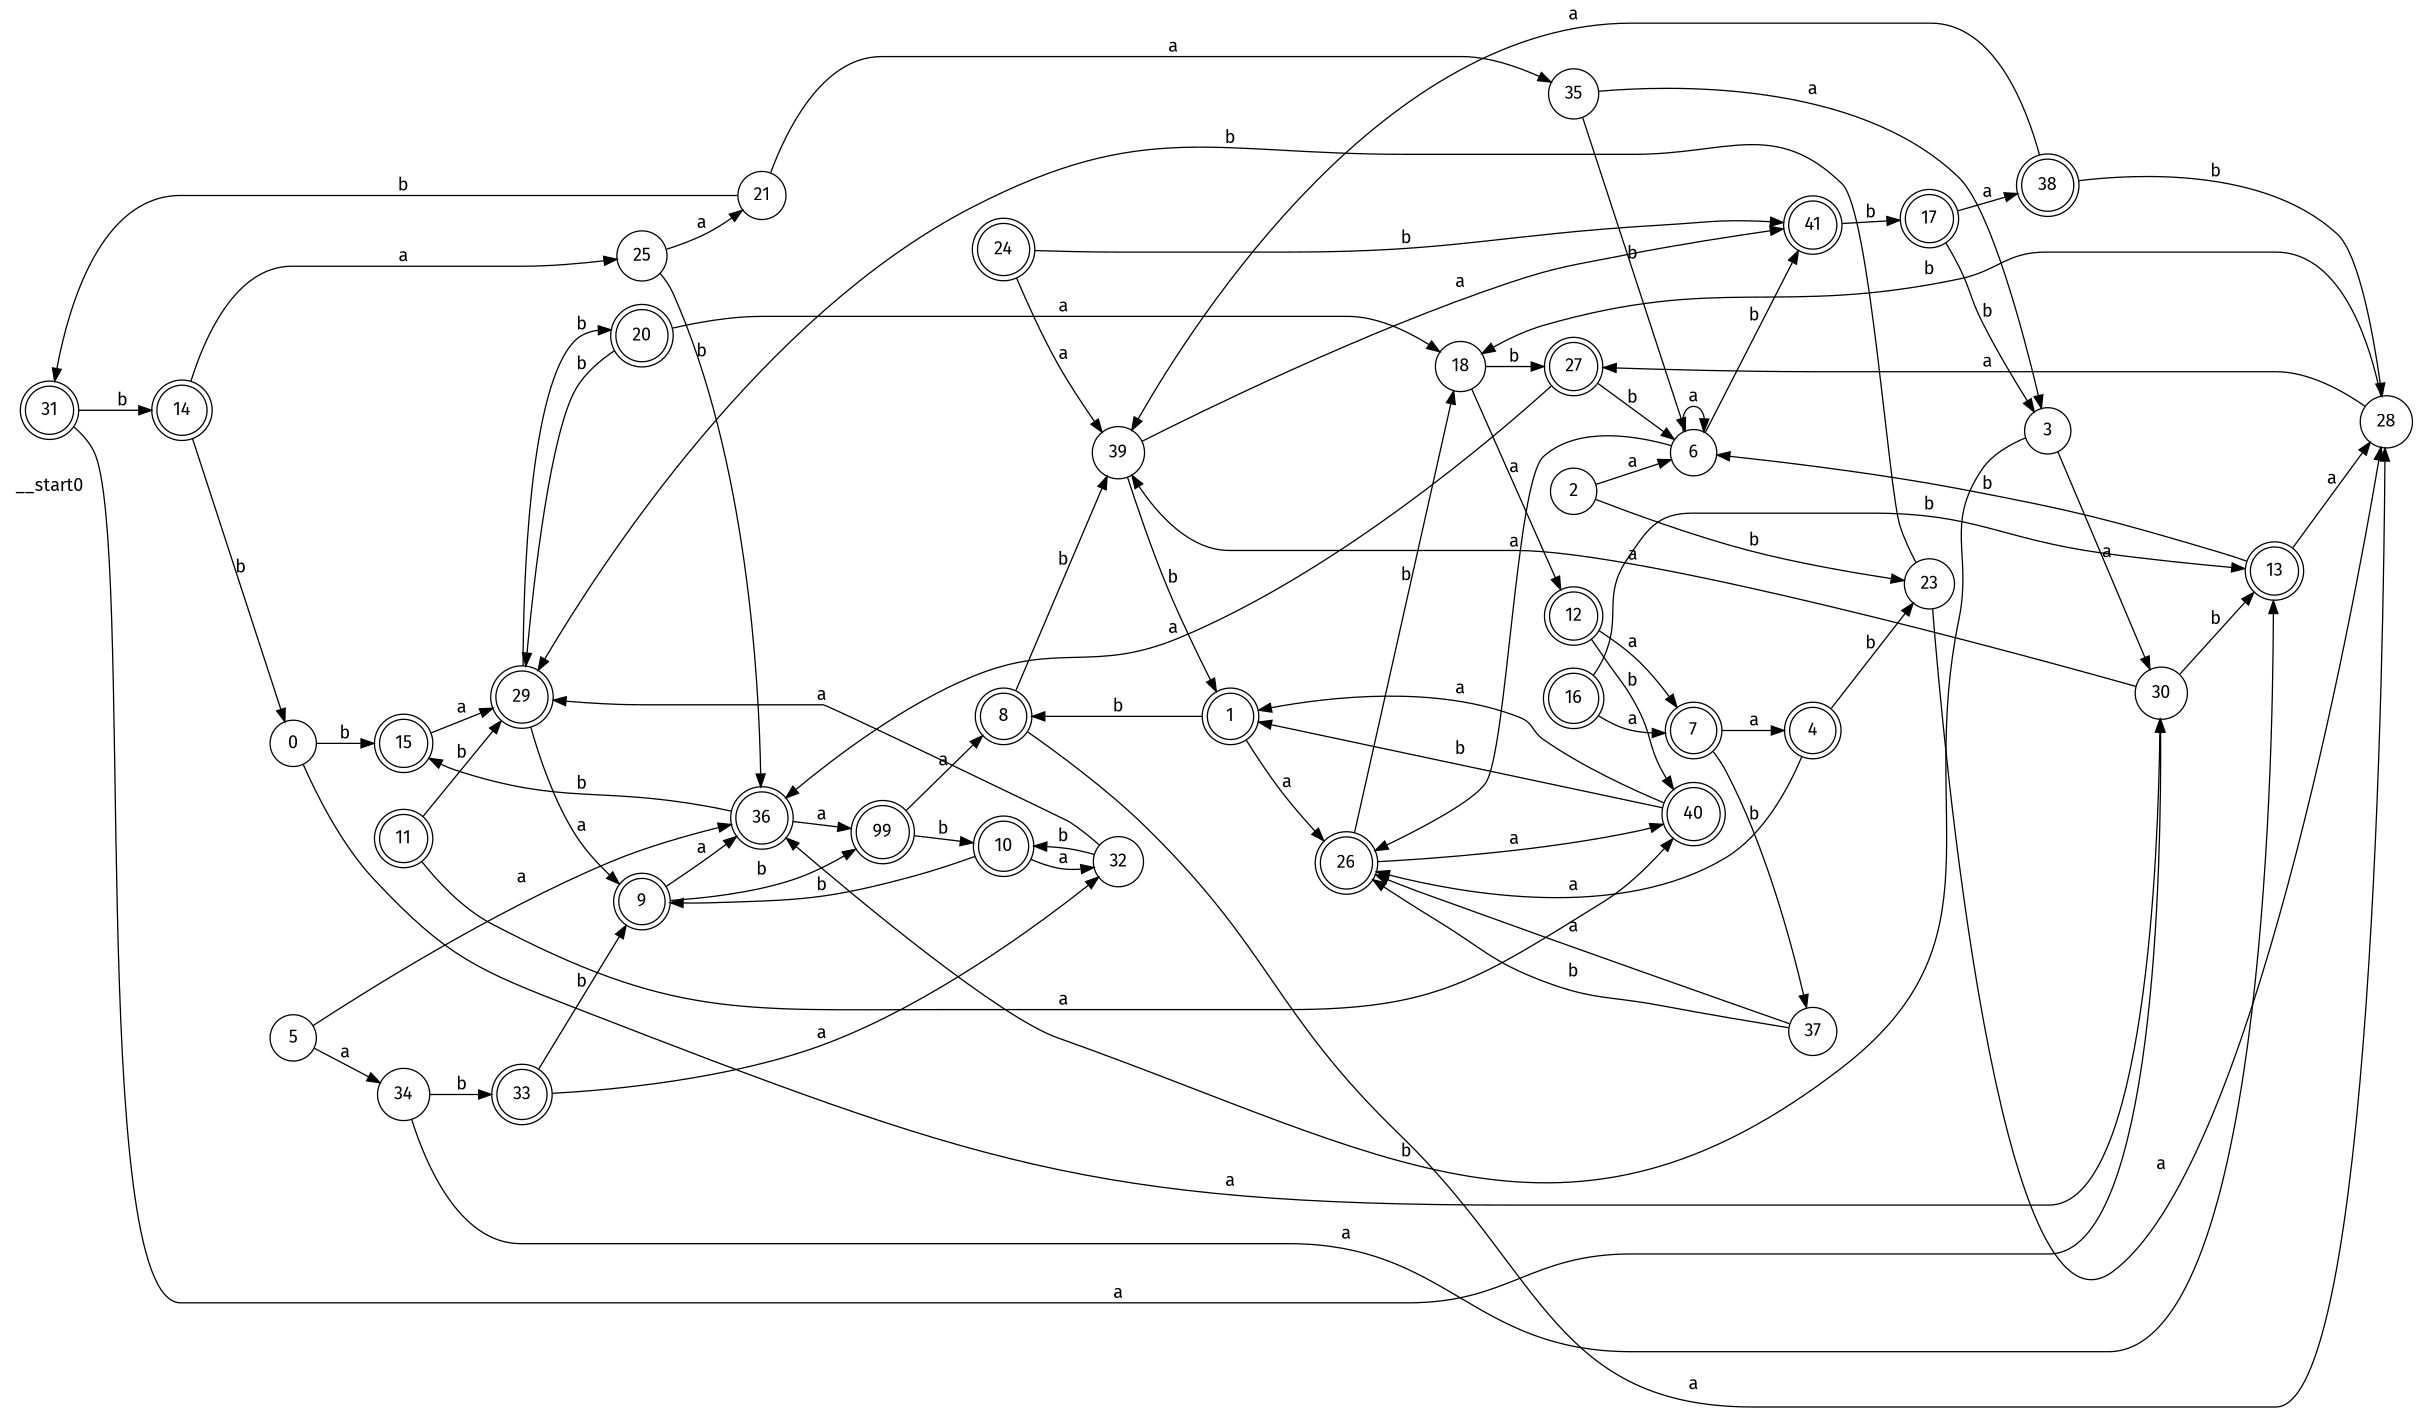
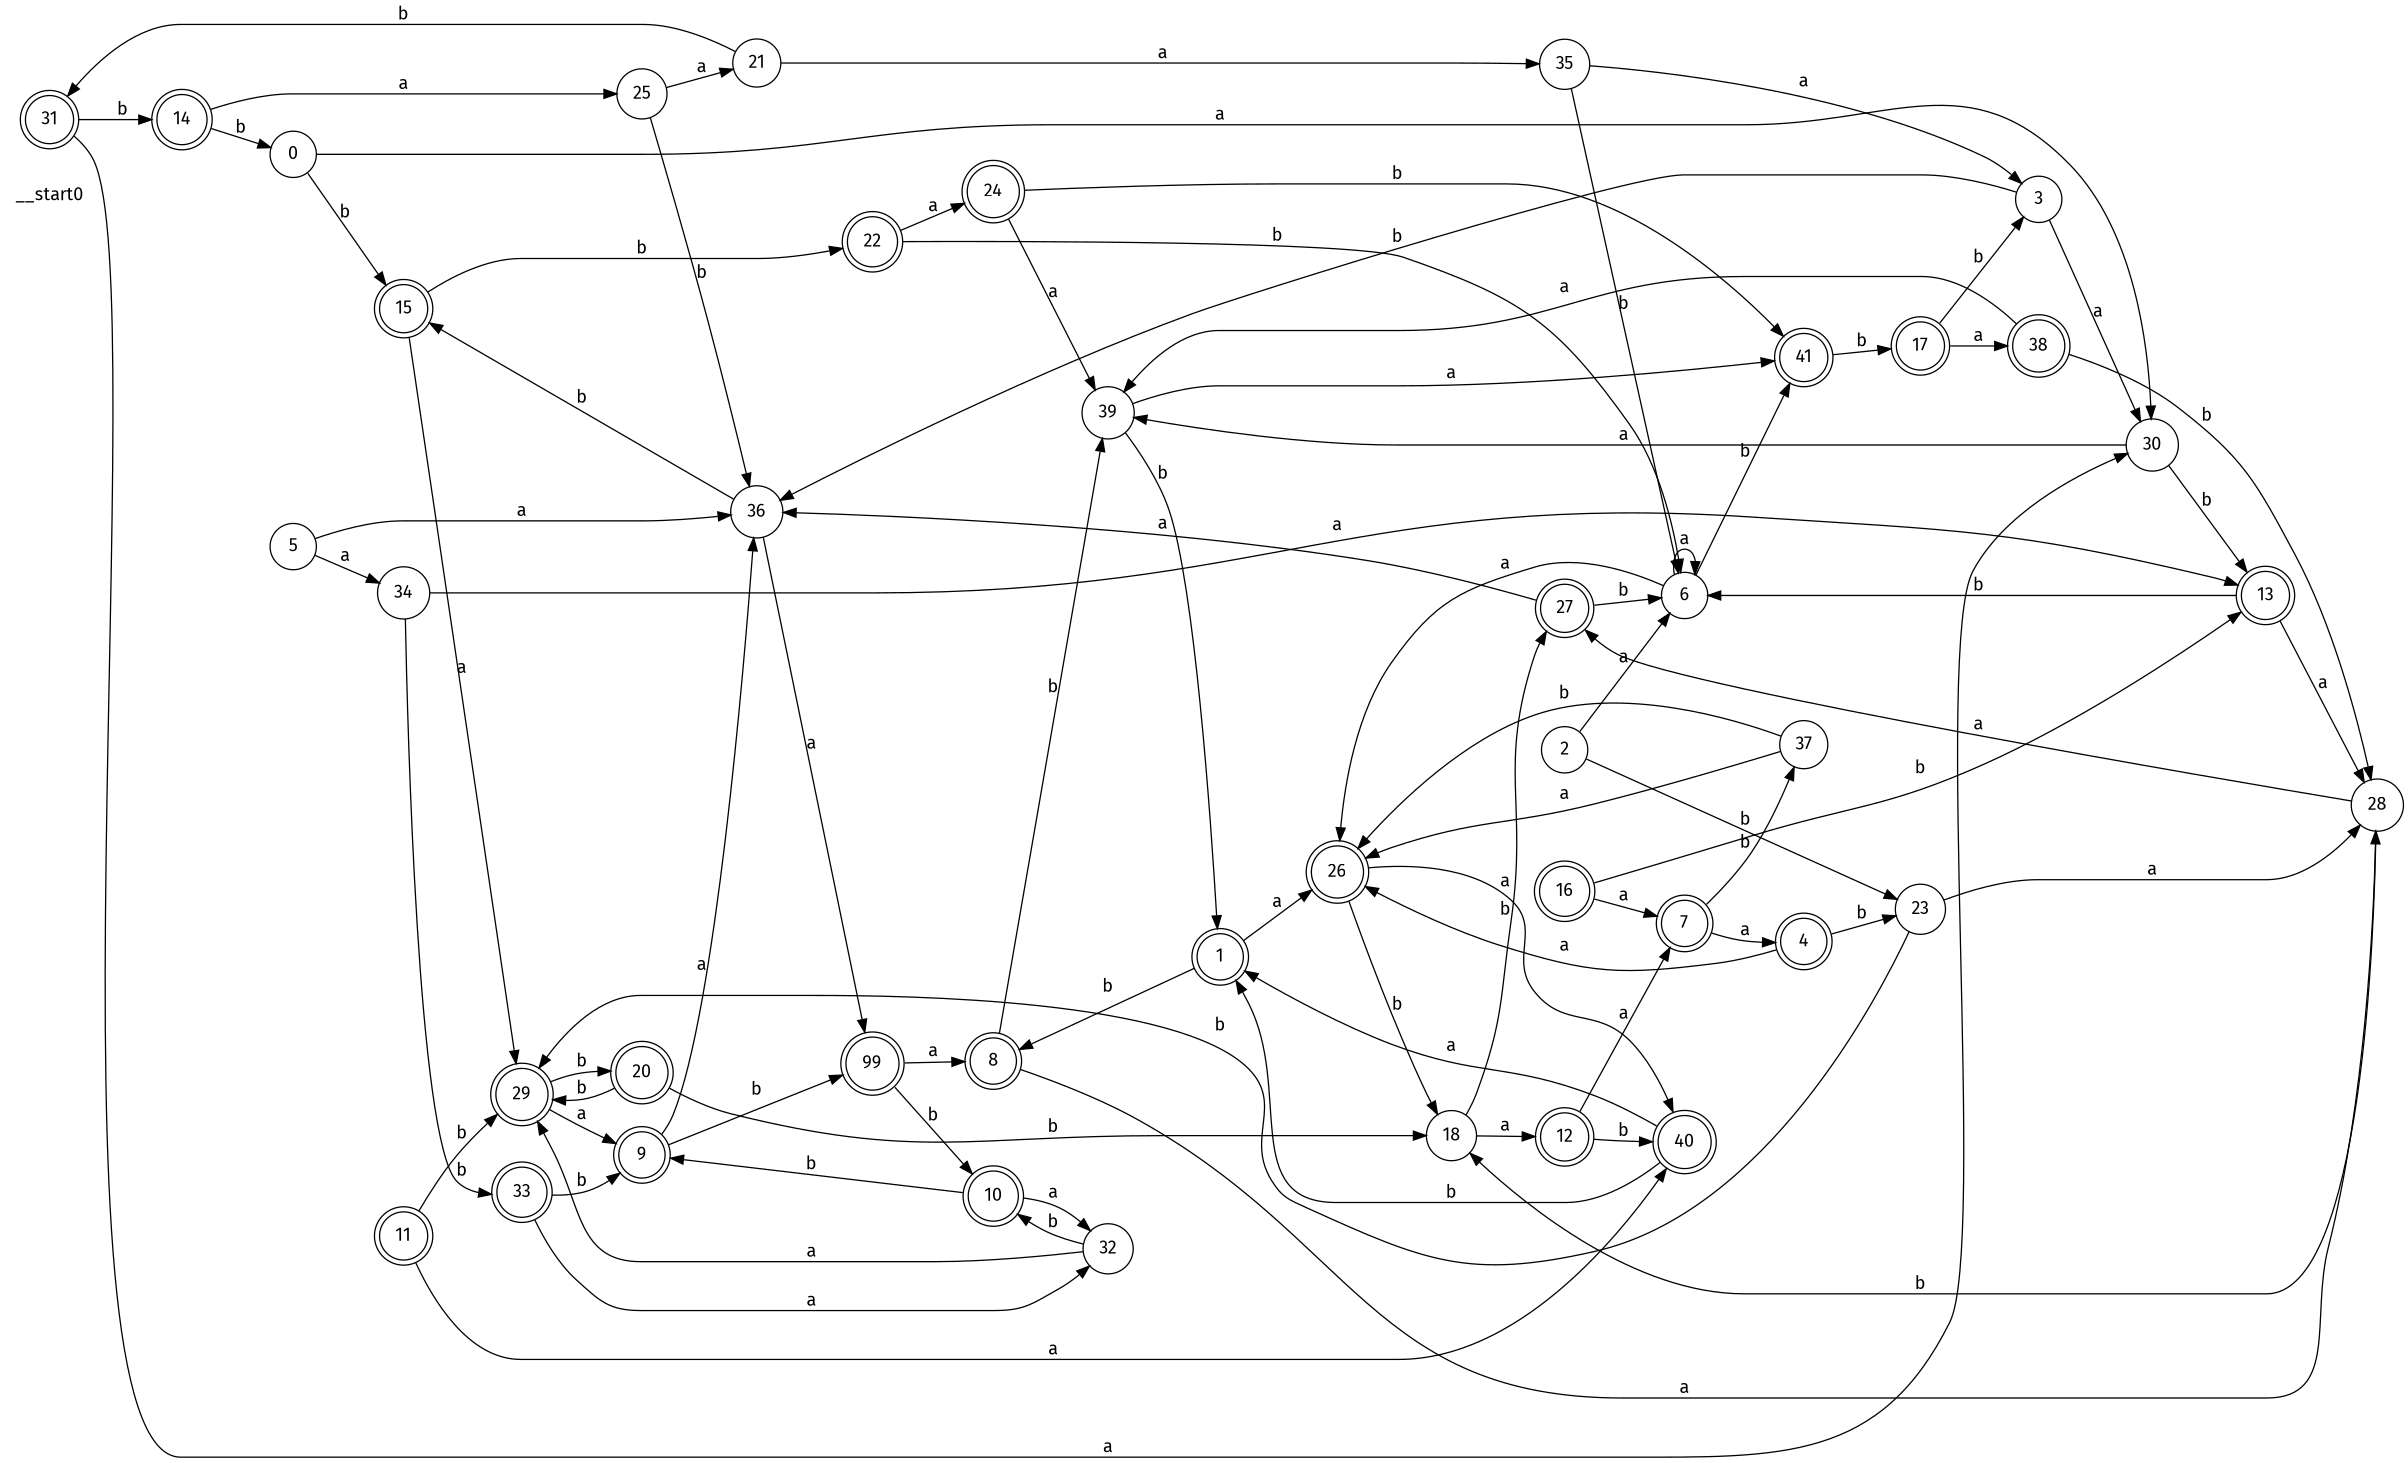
none -> (872, 242)
(1064, 307) -> (1053, 1127)
(762, 818) -> (757, 512)
